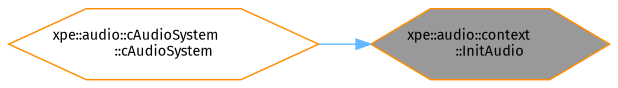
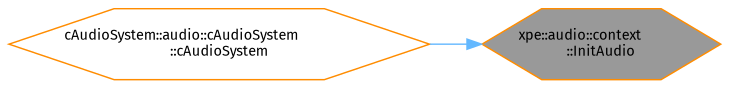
(164, 44) -> (219, 44)
